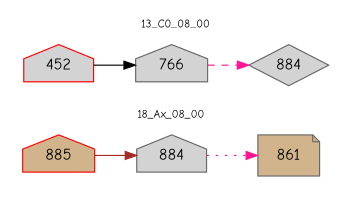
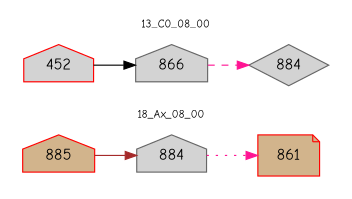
(172, 65) -> (172, 65)
(289, 155) -> (289, 155)
